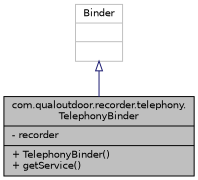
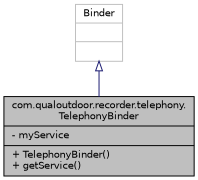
(35, 135) -> (41, 135)
